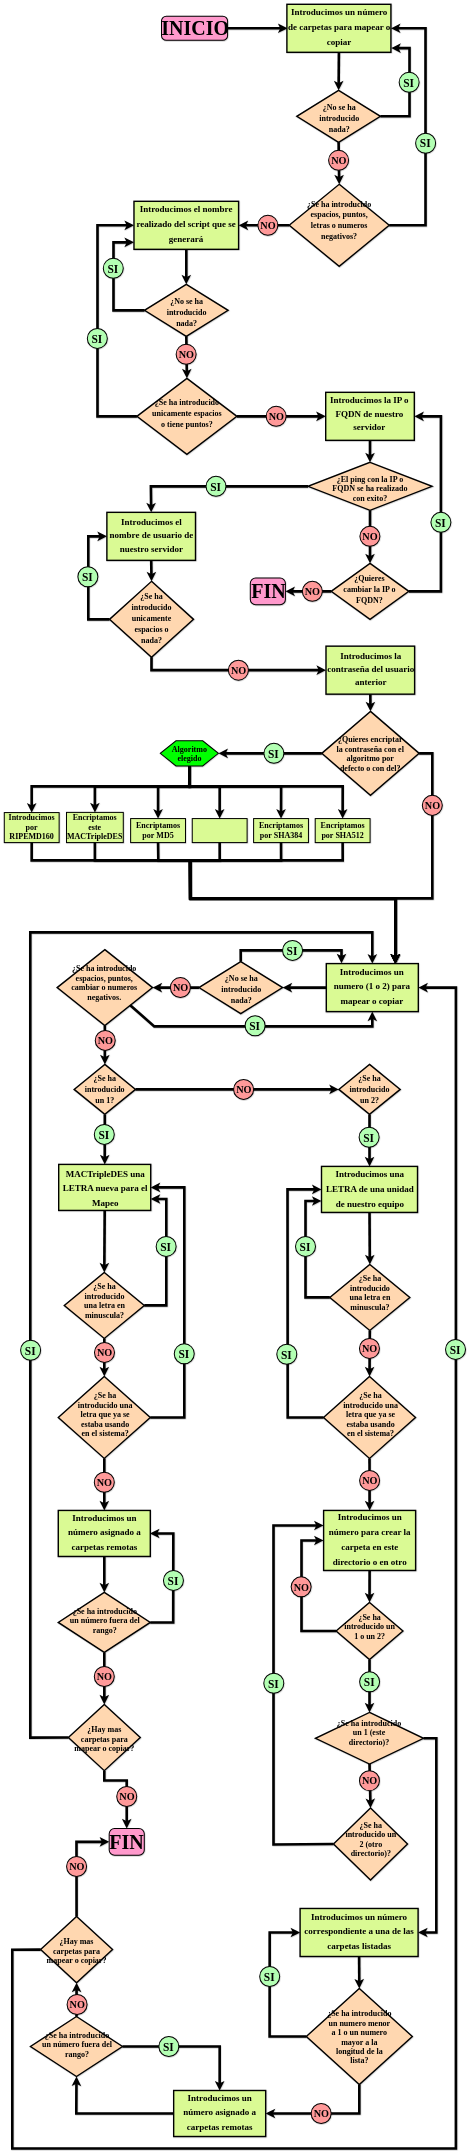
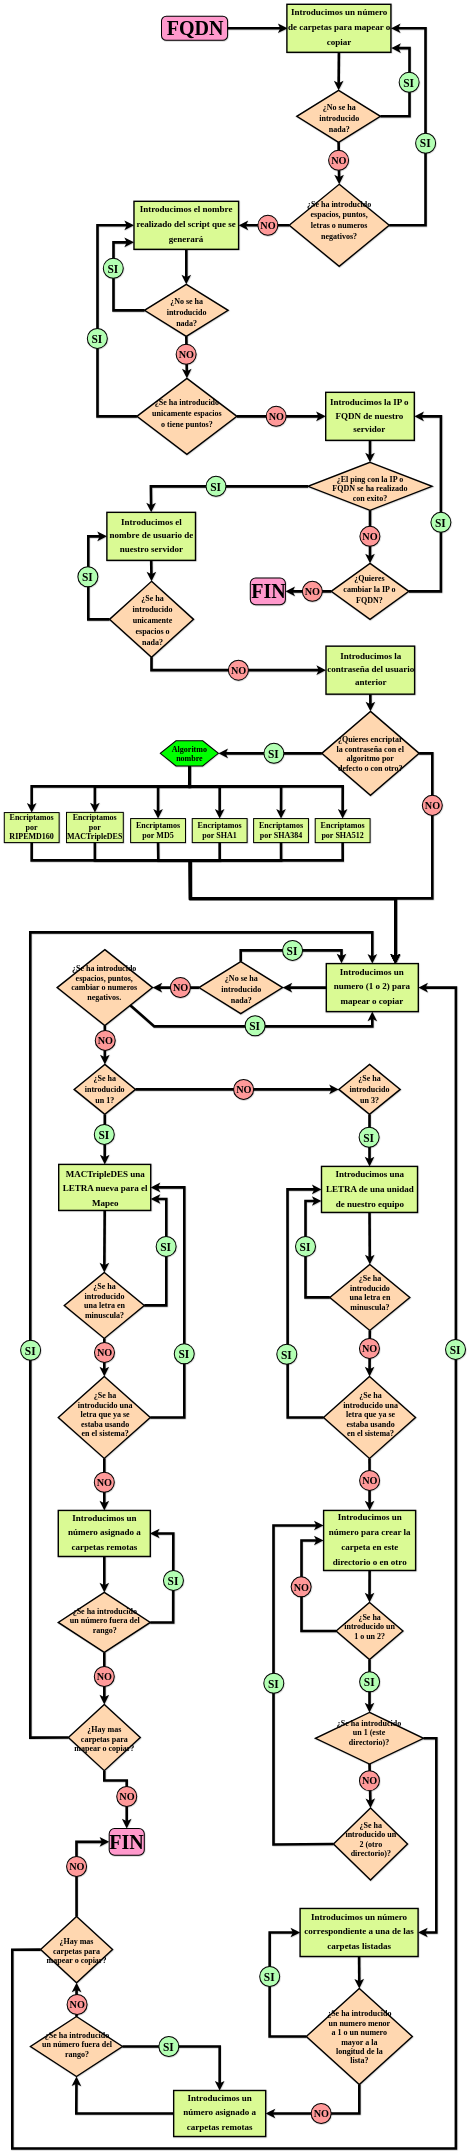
(195, 28) -> (195, 28)
(369, 414) -> (369, 416)
(151, 619) -> (152, 621)
(189, 754) -> (189, 754)
(370, 754) -> (370, 754)
(32, 828) -> (32, 828)
(95, 828) -> (95, 828)
none -> (219, 831)
(369, 1090) -> (369, 1090)
